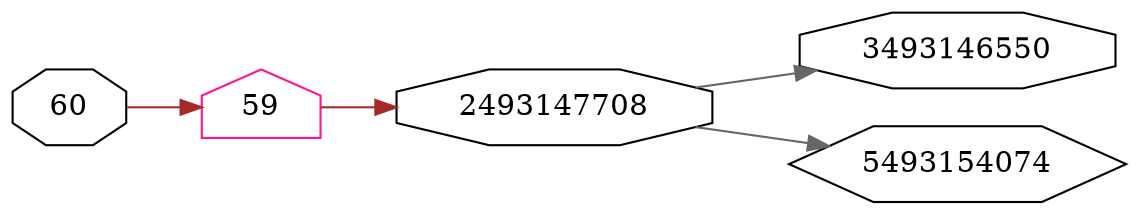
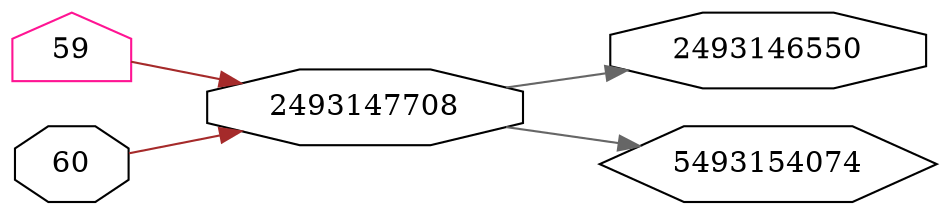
(958, 50) -> (768, 50)
(154, 107) -> (174, 144)
